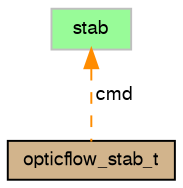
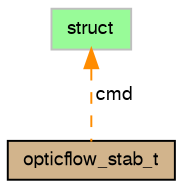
(91, 29) -> (91, 29)
